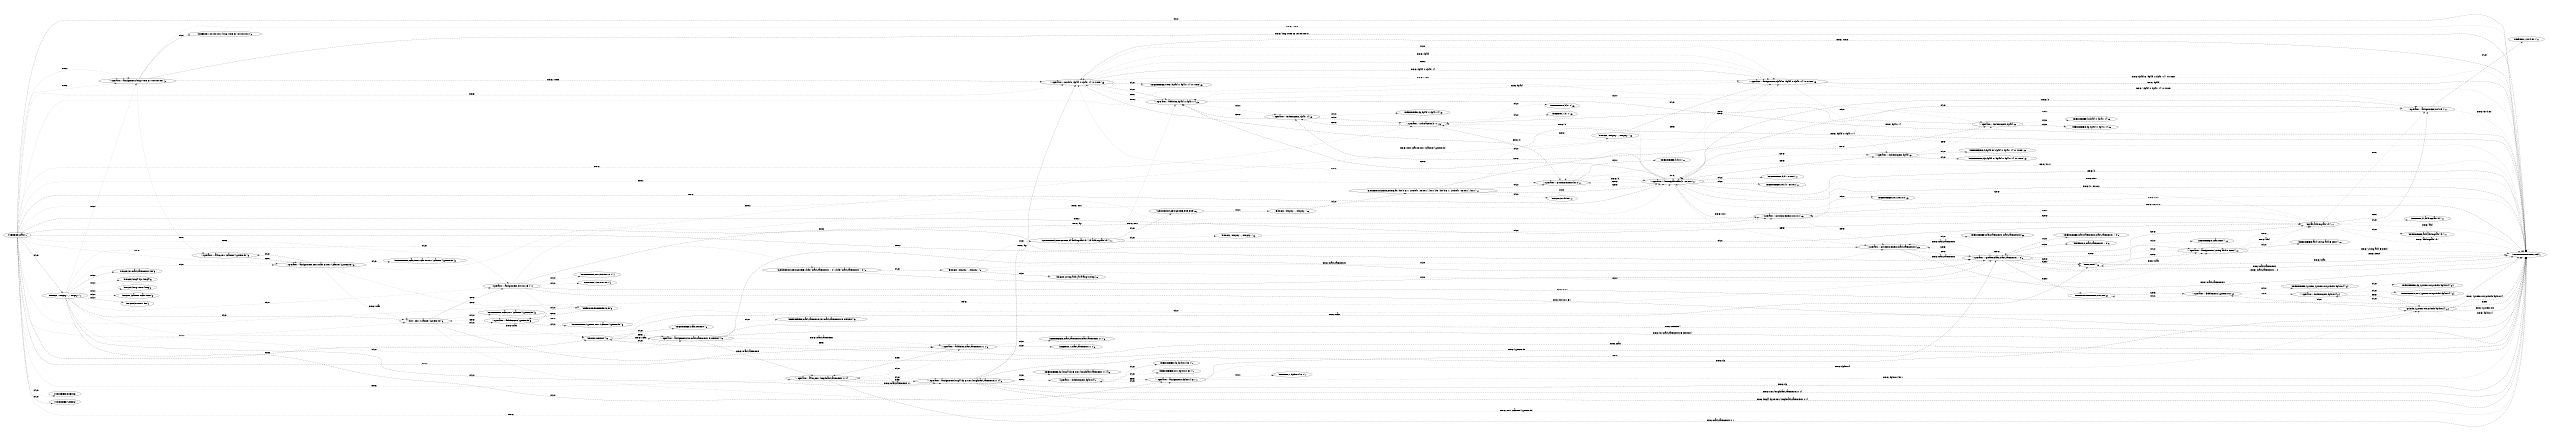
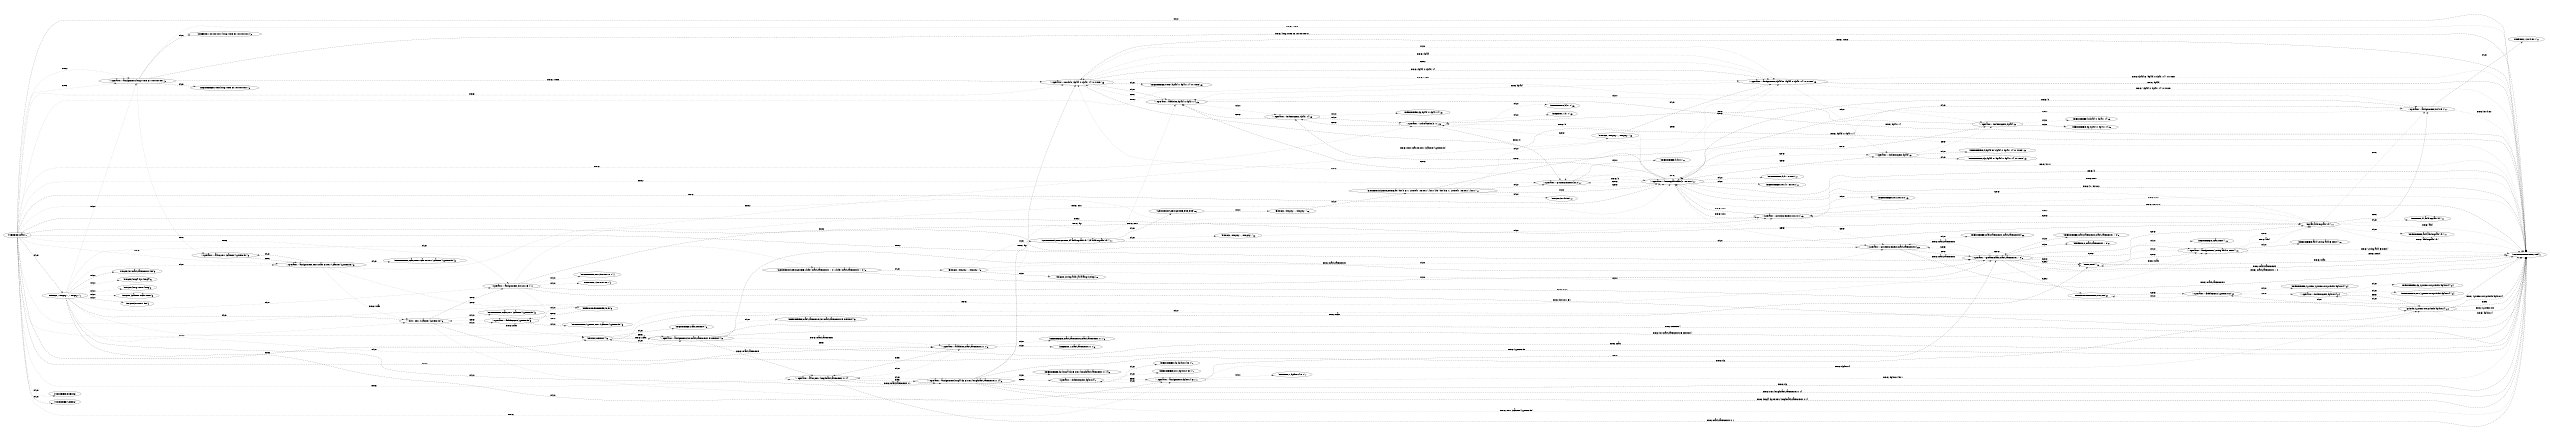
none -> (225, 88)
none -> (1714, 210)
